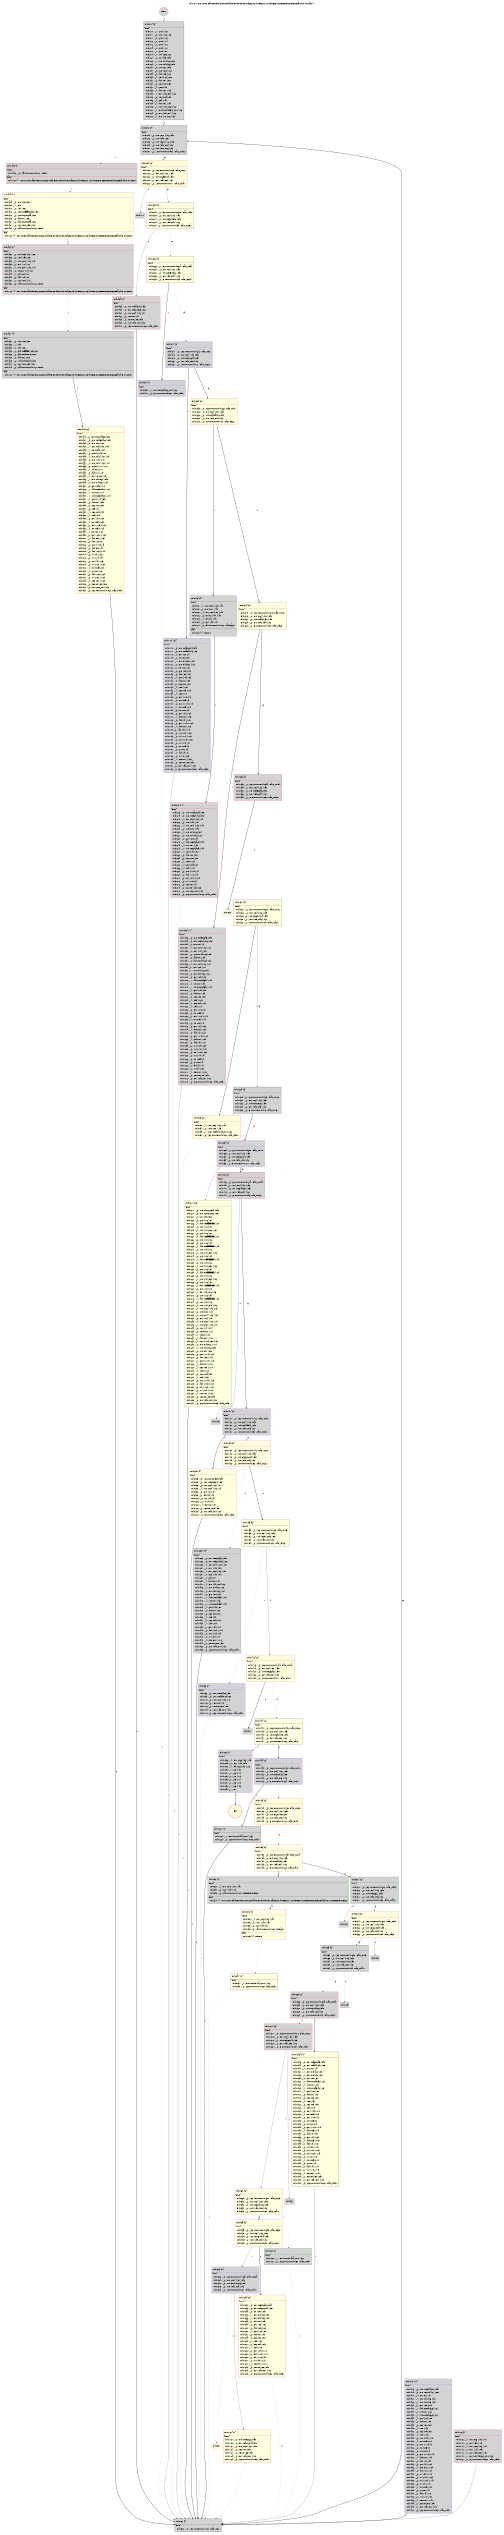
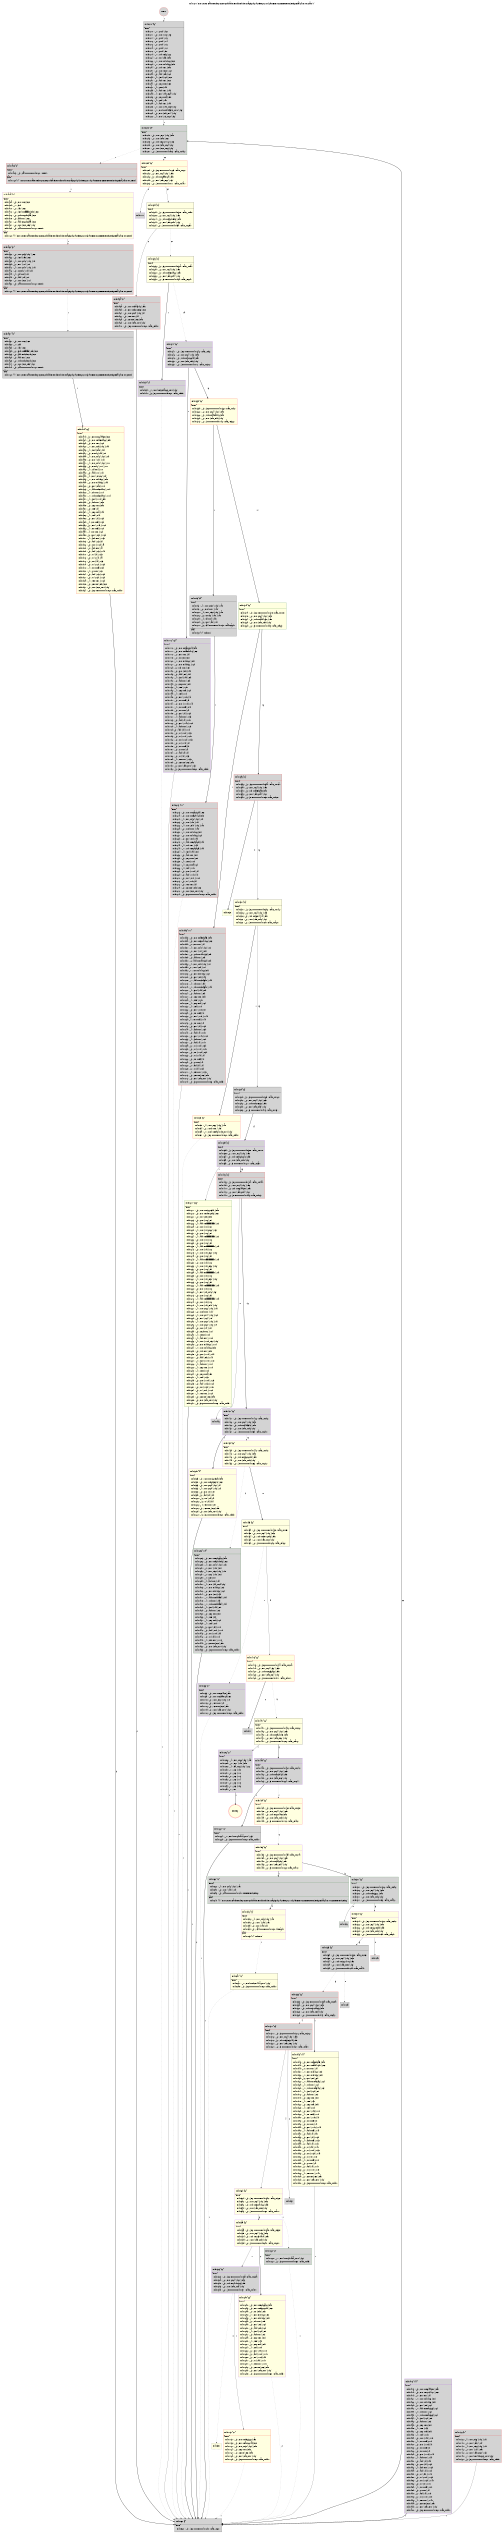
none -> (258, 850)
(235, 1811) -> (235, 1811)
